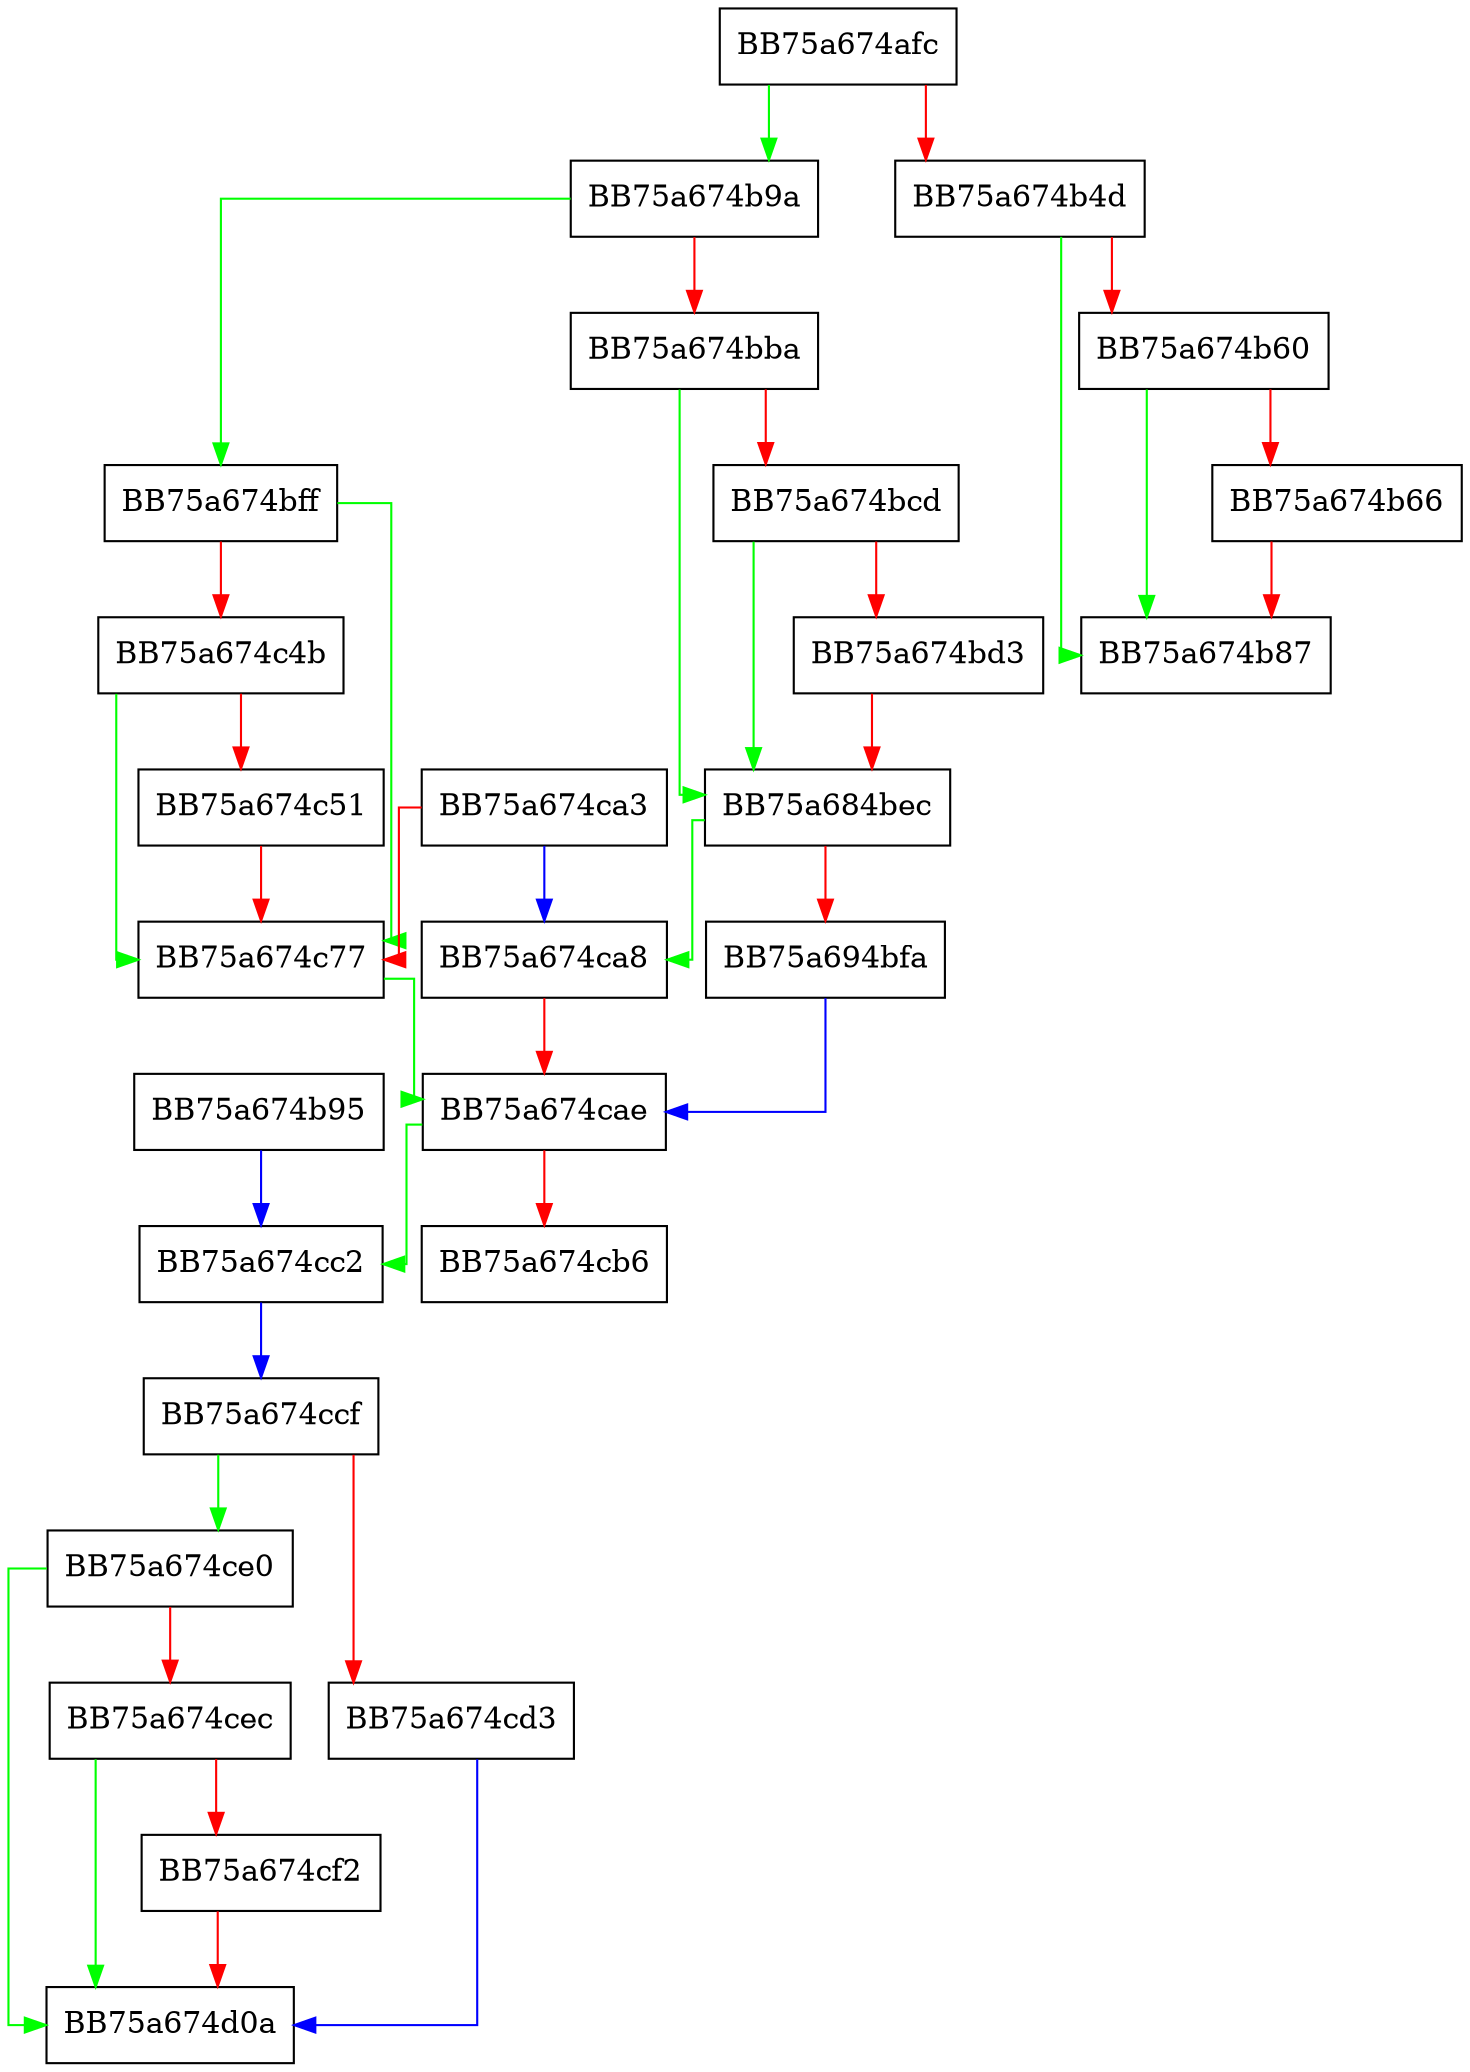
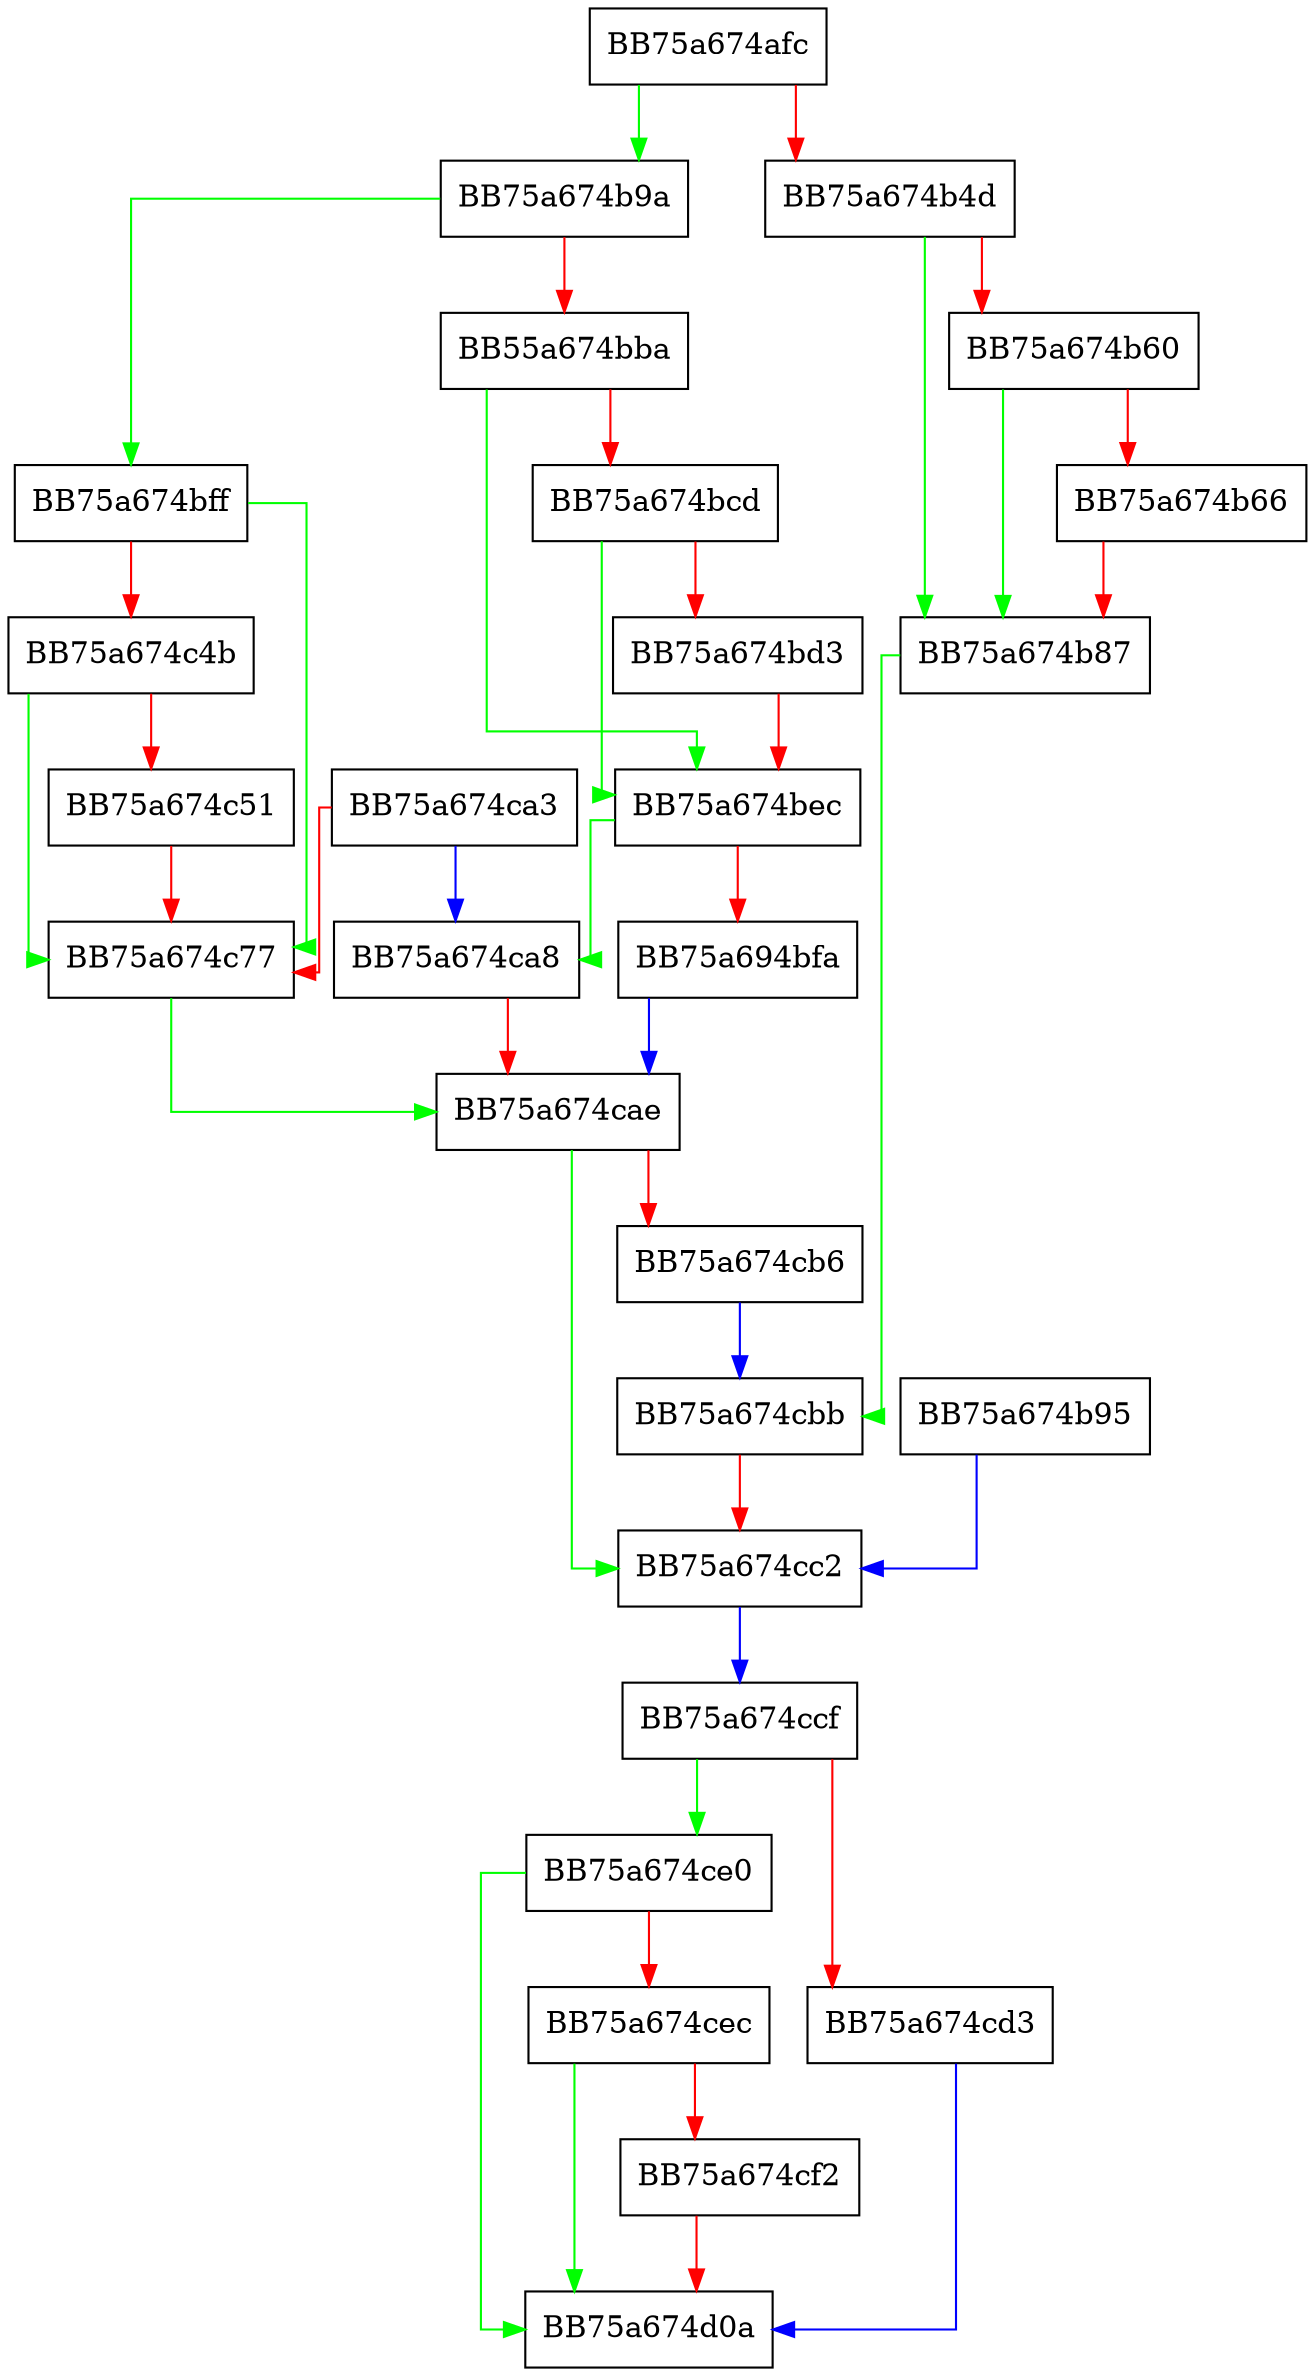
(694, 351) -> (564, 351)
(828, 808) -> (738, 808)
none -> (740, 1416)
